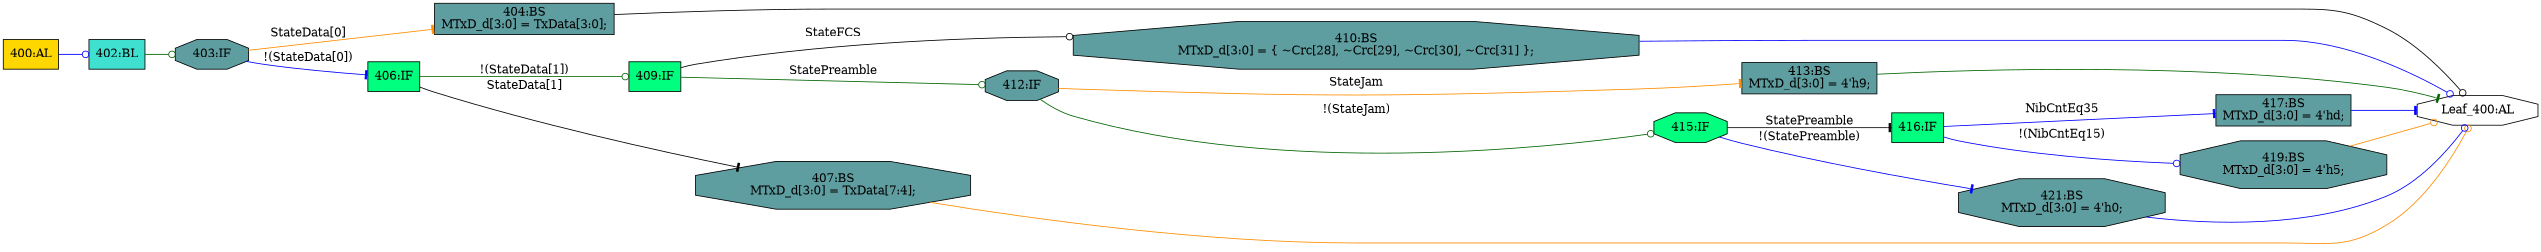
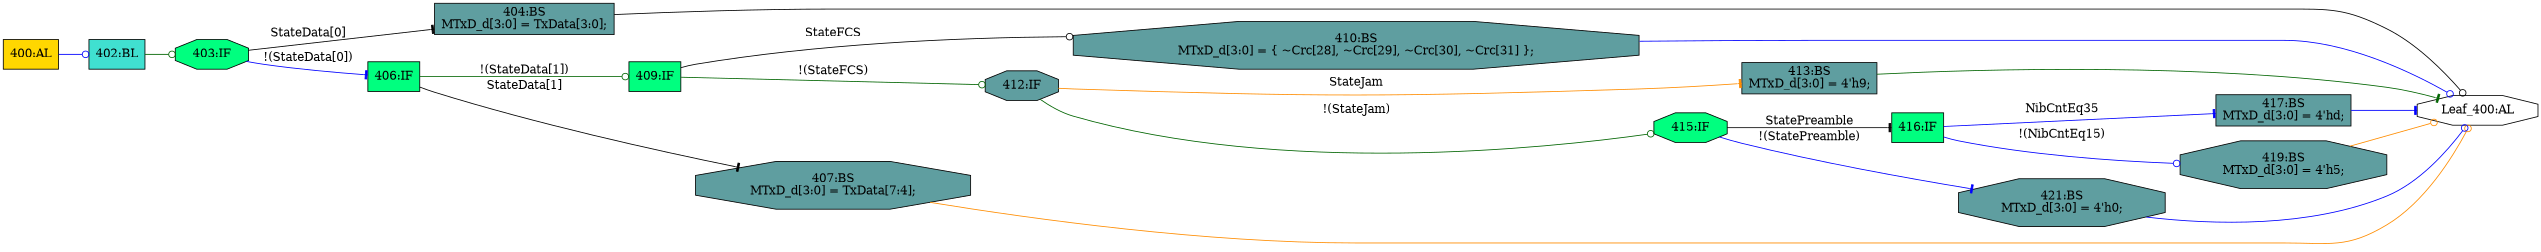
(339, 40) -> (339, 40)
(212, 54) -> (212, 54)
(833, 71) -> (833, 71)
